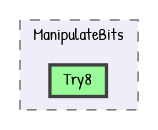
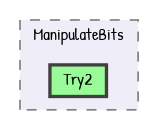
(78, 81) -> (78, 81)
